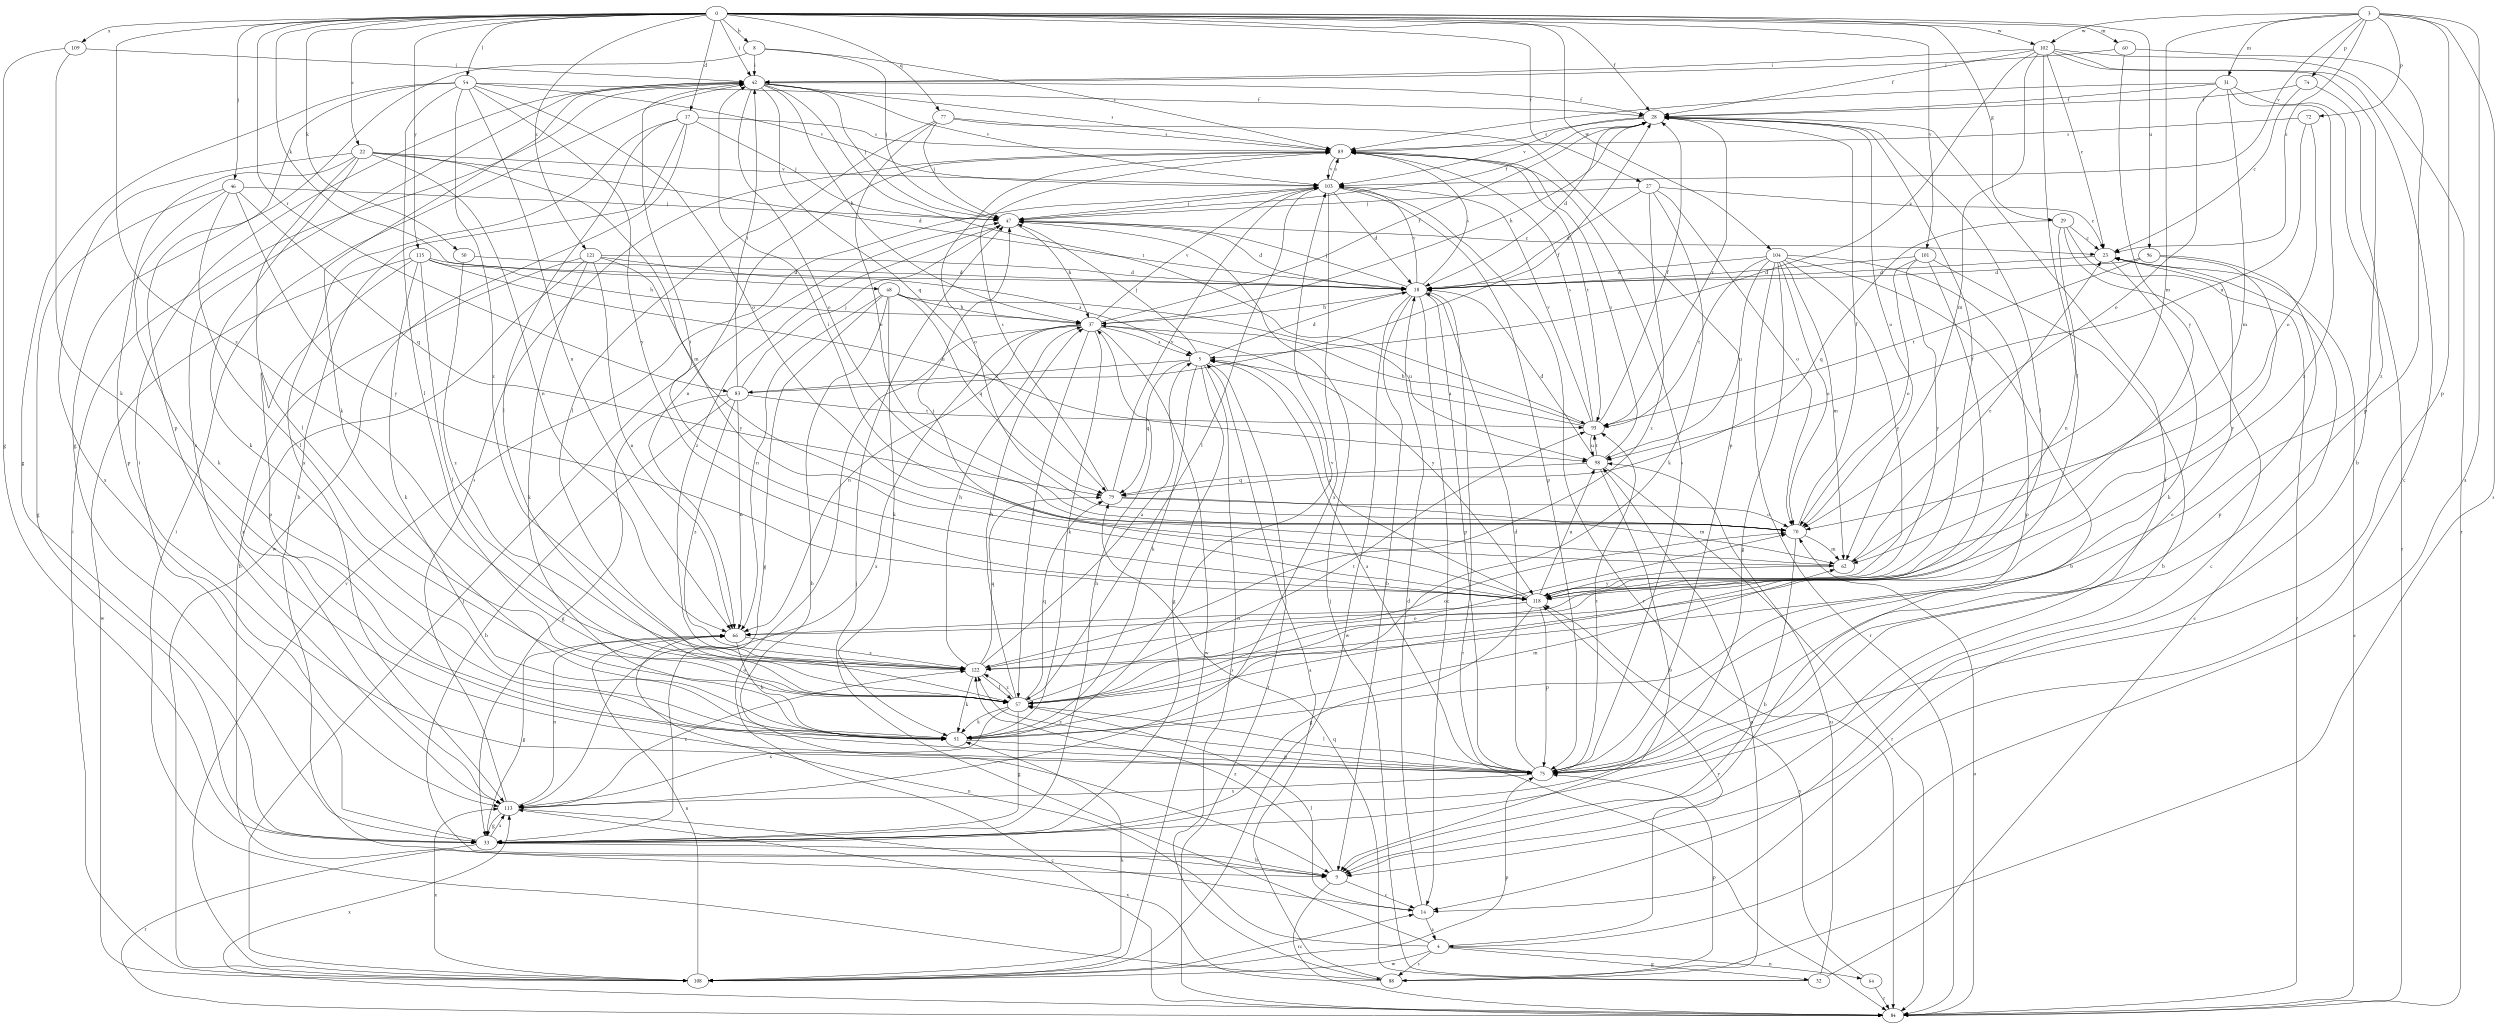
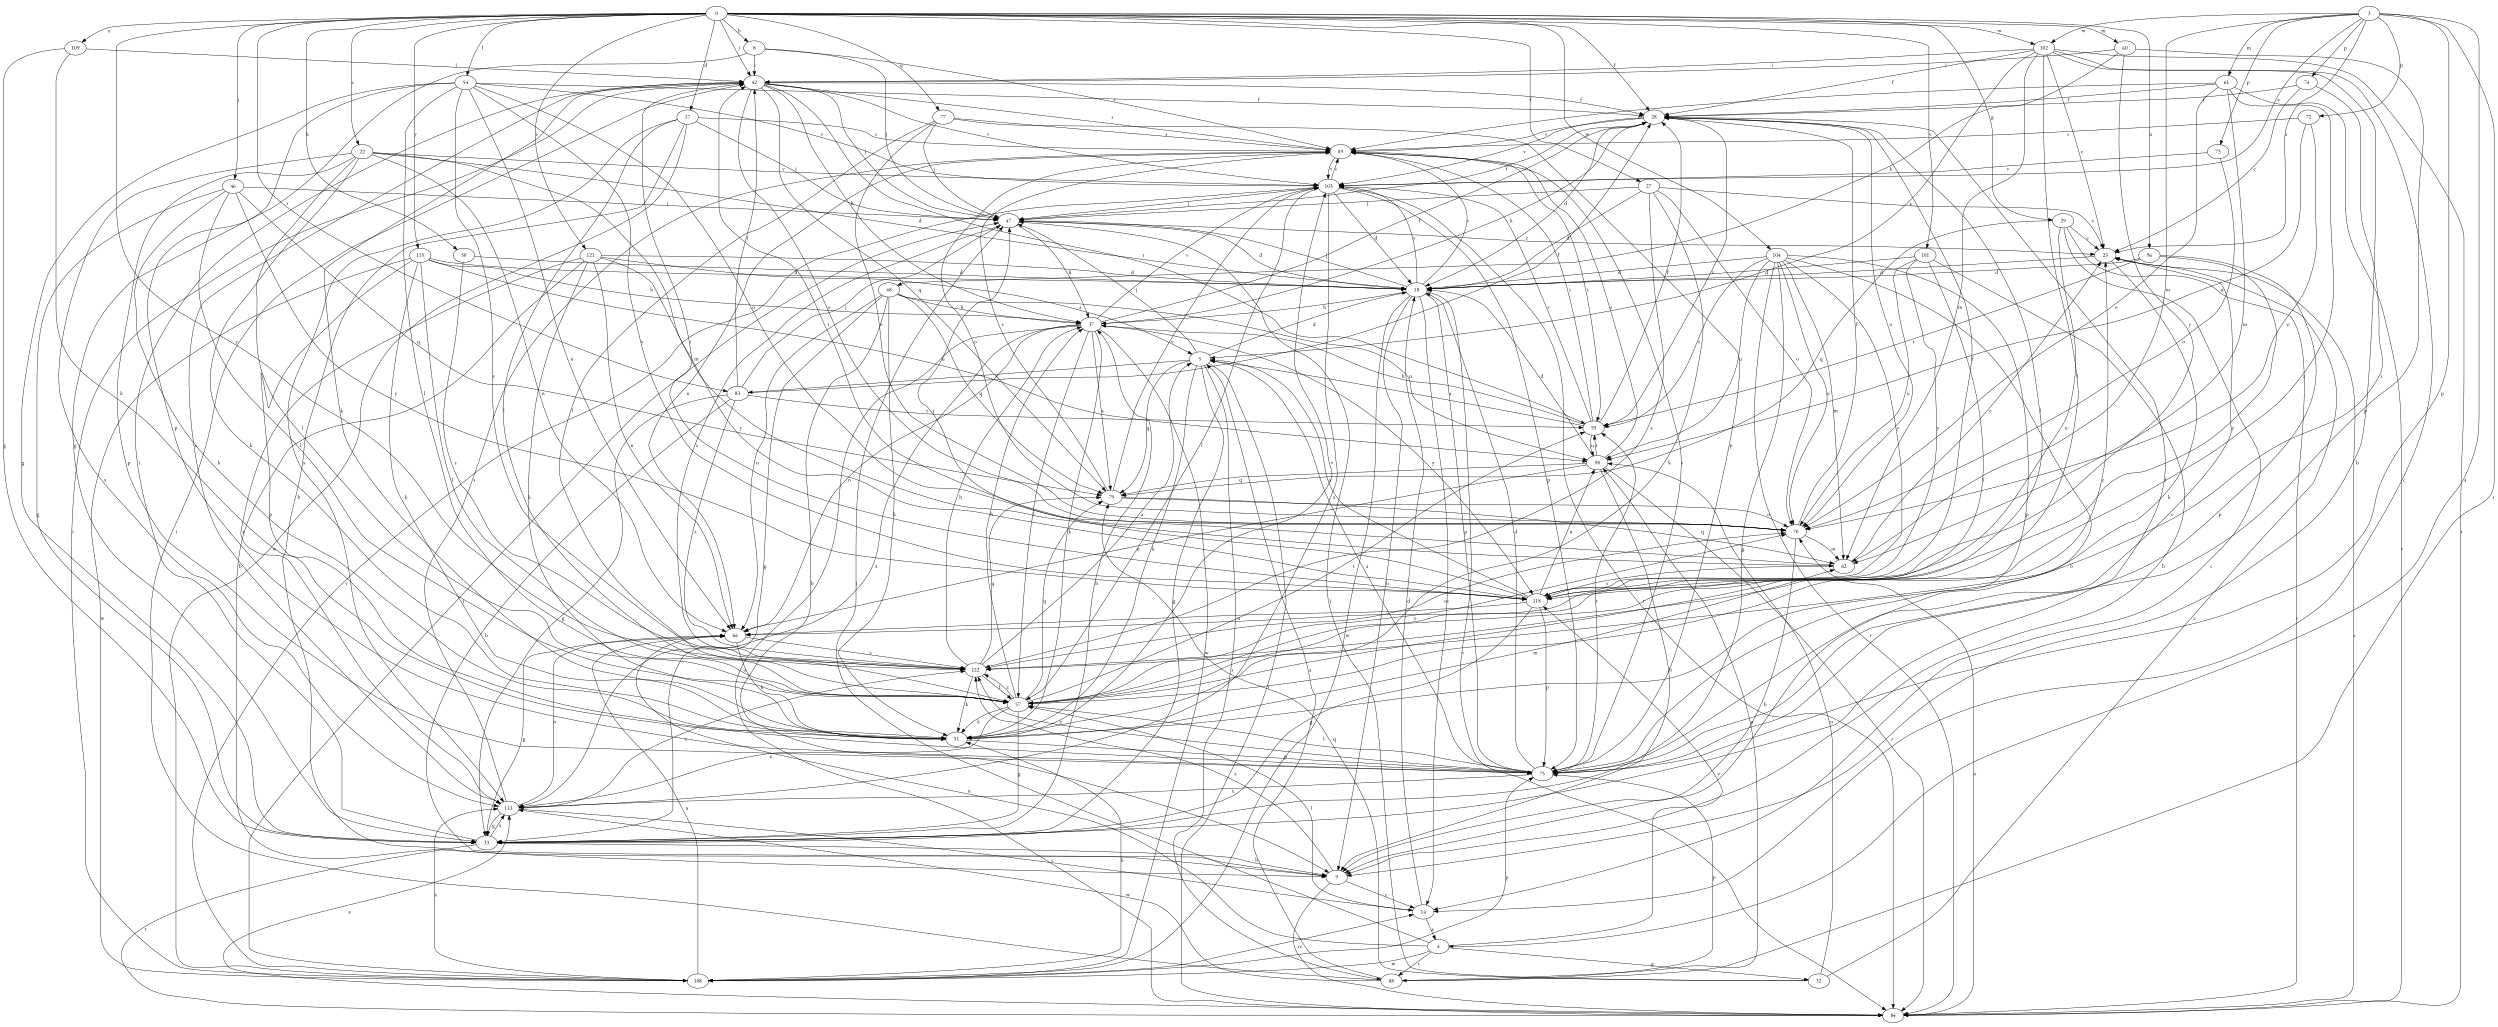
(2226, 83) -> (2226, 83)
none -> (2218, 152)
(311, 184) -> (1532, 264)
(1145, 339) -> (1101, 409)
(740, 507) -> (1166, 540)
(1702, 532) -> (1702, 532)
none -> (1697, 621)
(1128, 895) -> (1128, 895)
(1871, 981) -> none
